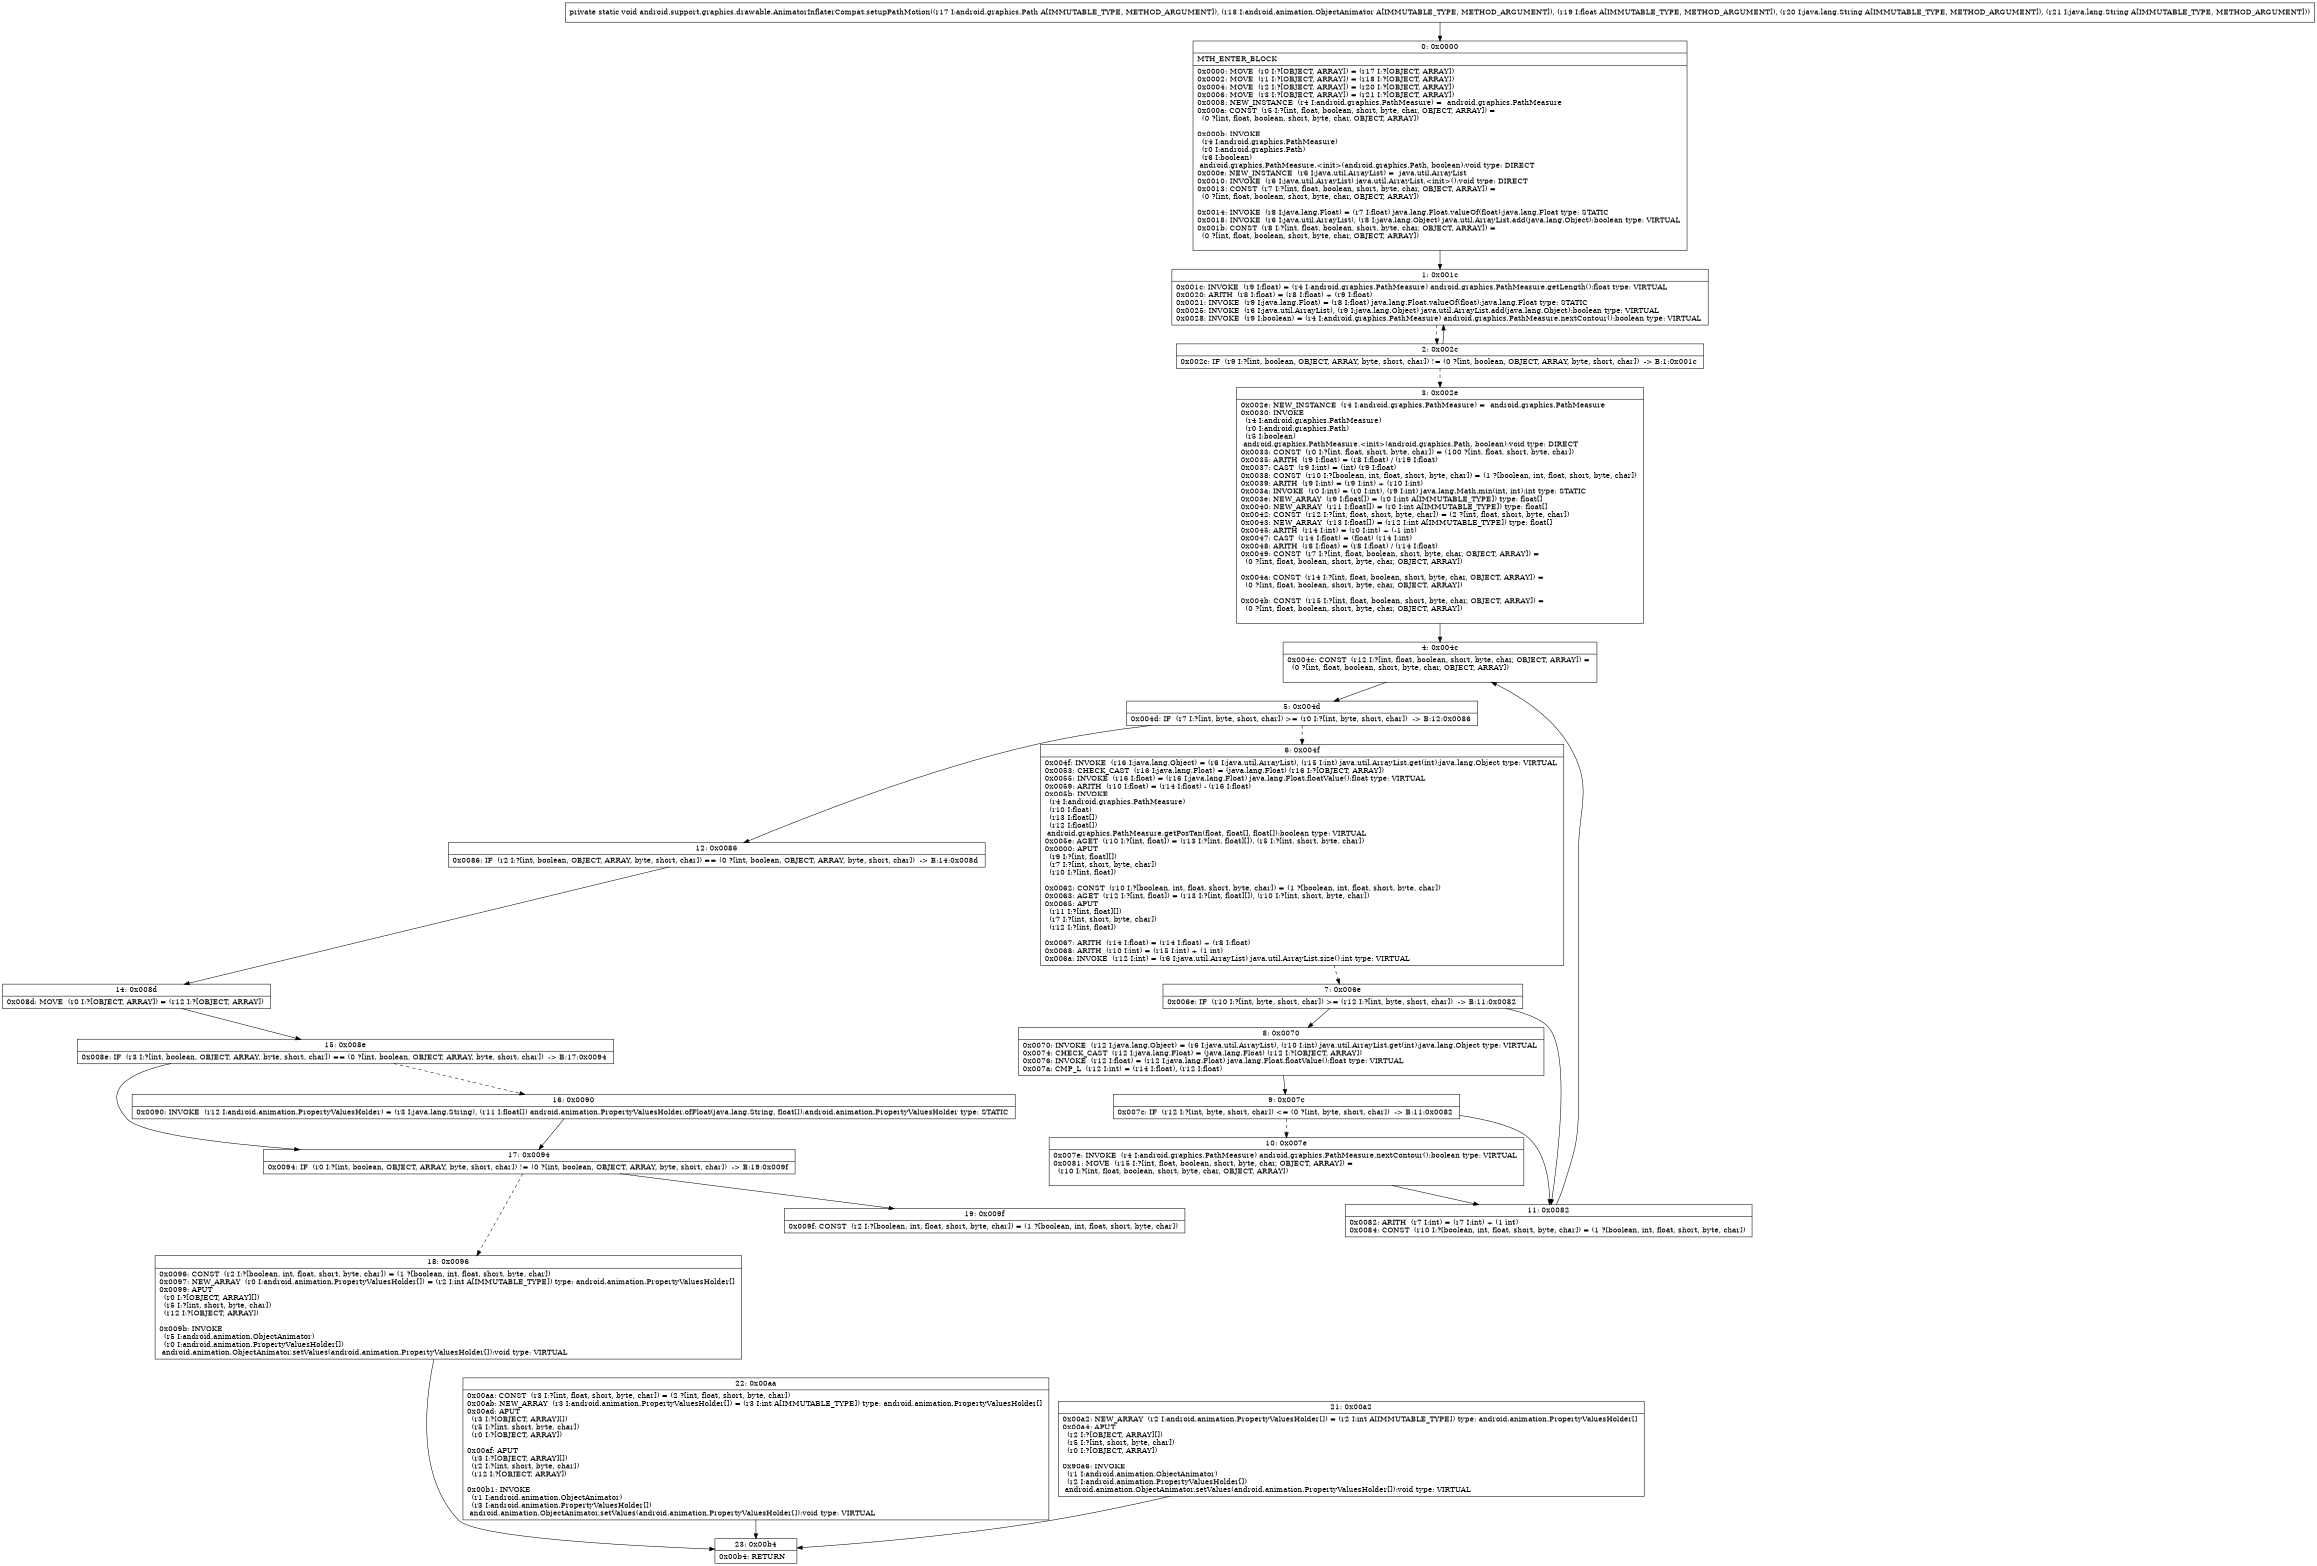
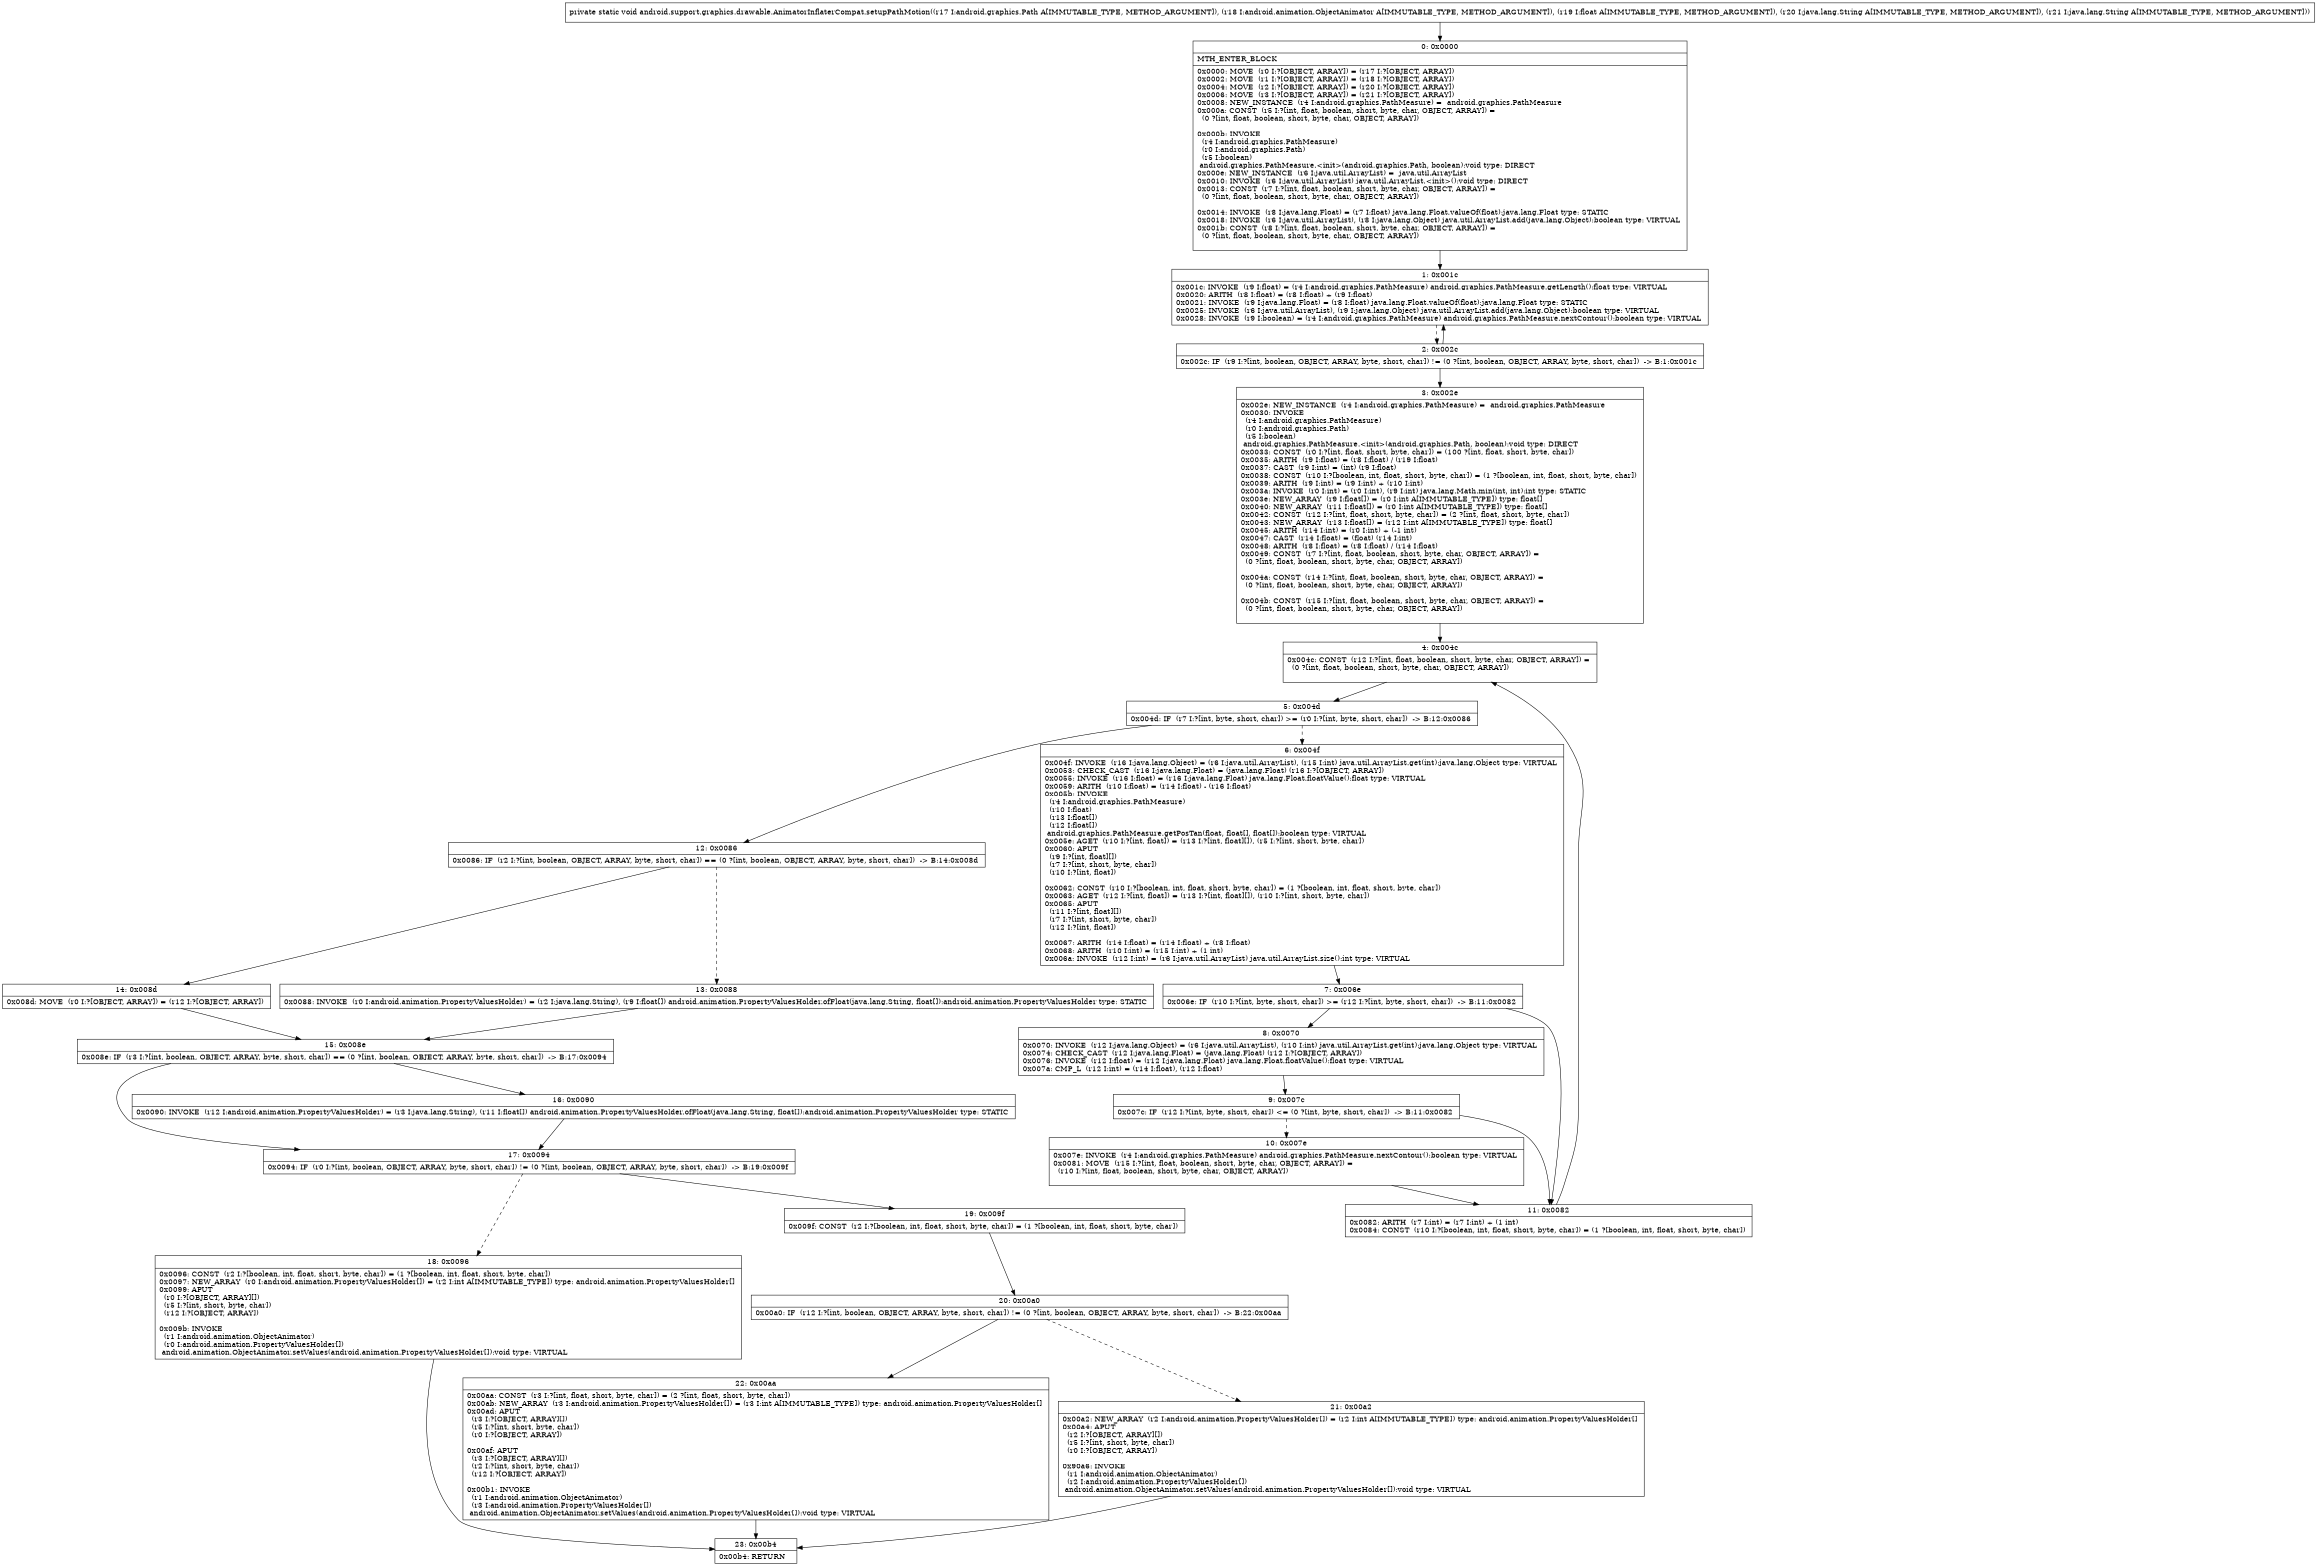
(1225, 158) -> (1225, 158)
(1440, 375) -> (1440, 375)
(1074, 849) -> (1074, 849)
(1336, 972) -> (1336, 972)
none -> (717, 996)
(457, 1078) -> (457, 1078)
none -> (1020, 1307)
(237, 1337) -> (237, 1337)
